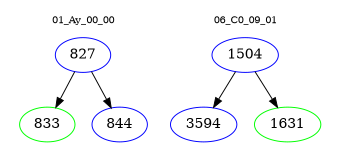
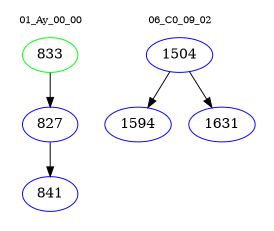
(246, 21) -> (180, 21)
(68, 85) -> (50, 85)
(120, 125) -> (50, 194)
(204, 125) -> (138, 125)
(288, 125) -> (222, 125)
